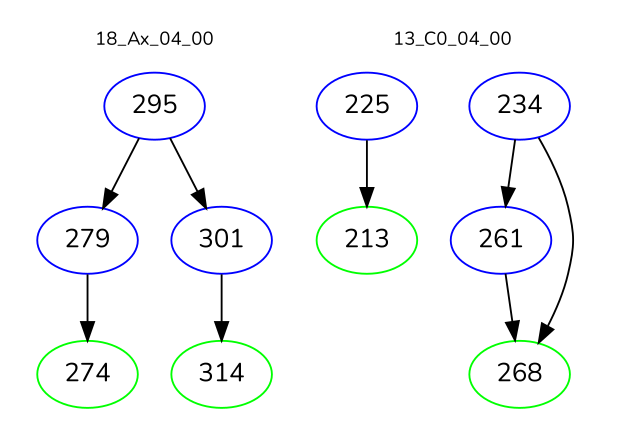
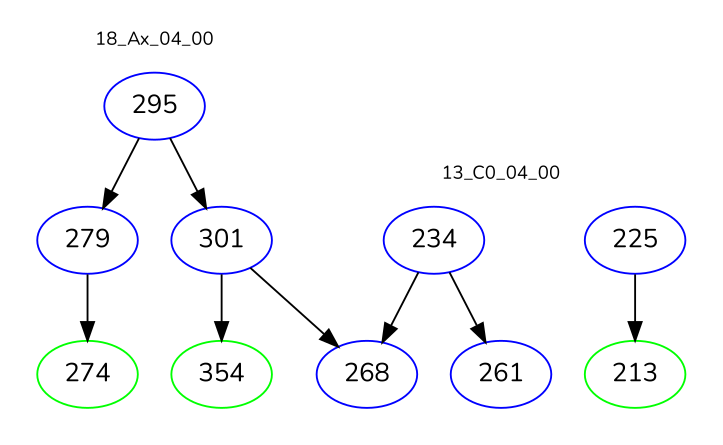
(509, 298) -> (274, 289)
(222, 374) -> (222, 374)
(520, 374) -> (367, 374)
